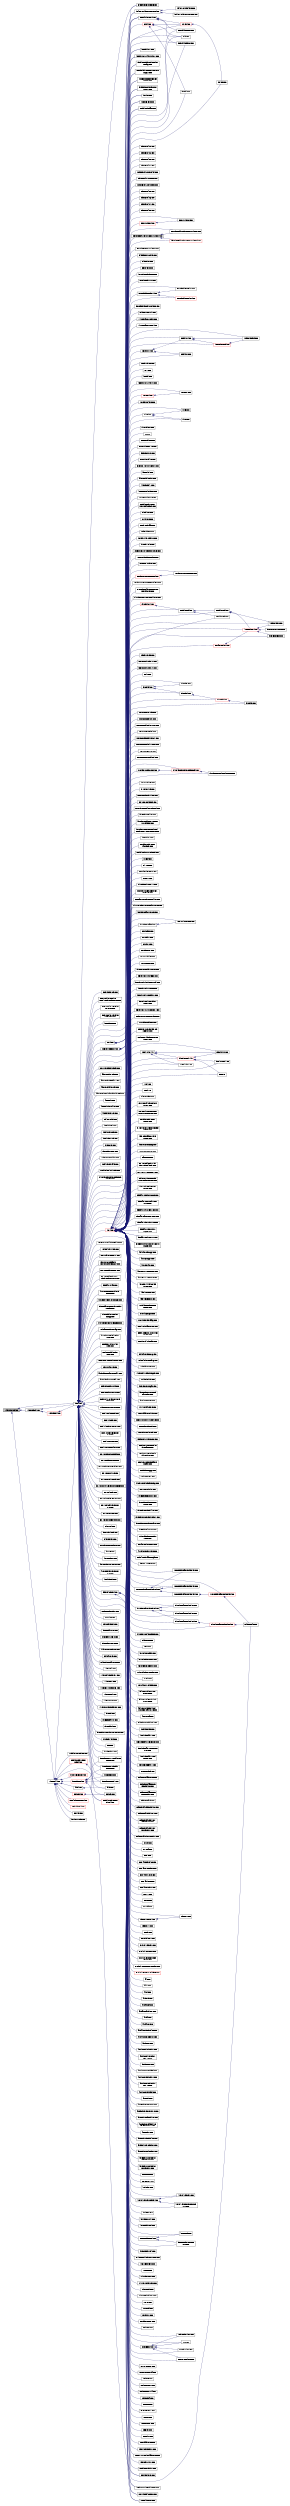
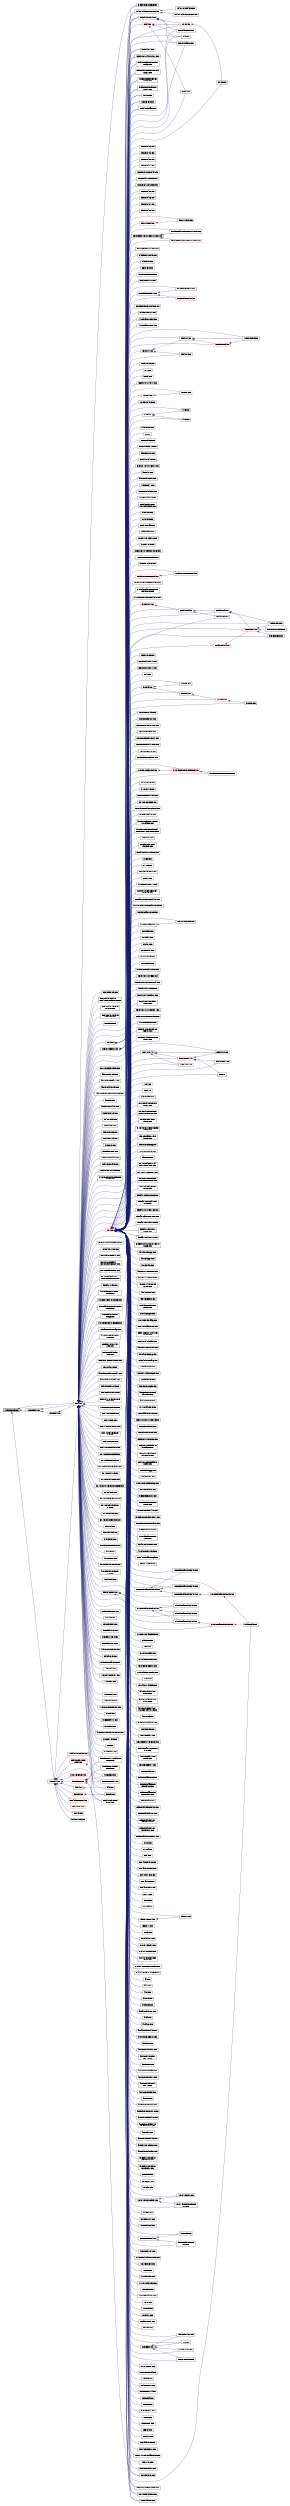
(110, 1094) -> (110, 1094)
(110, 1293) -> (110, 1293)
none -> (148, 1348)
(110, 1688) -> none
(148, 1973) -> (148, 1973)
(148, 2462) -> (148, 2462)
